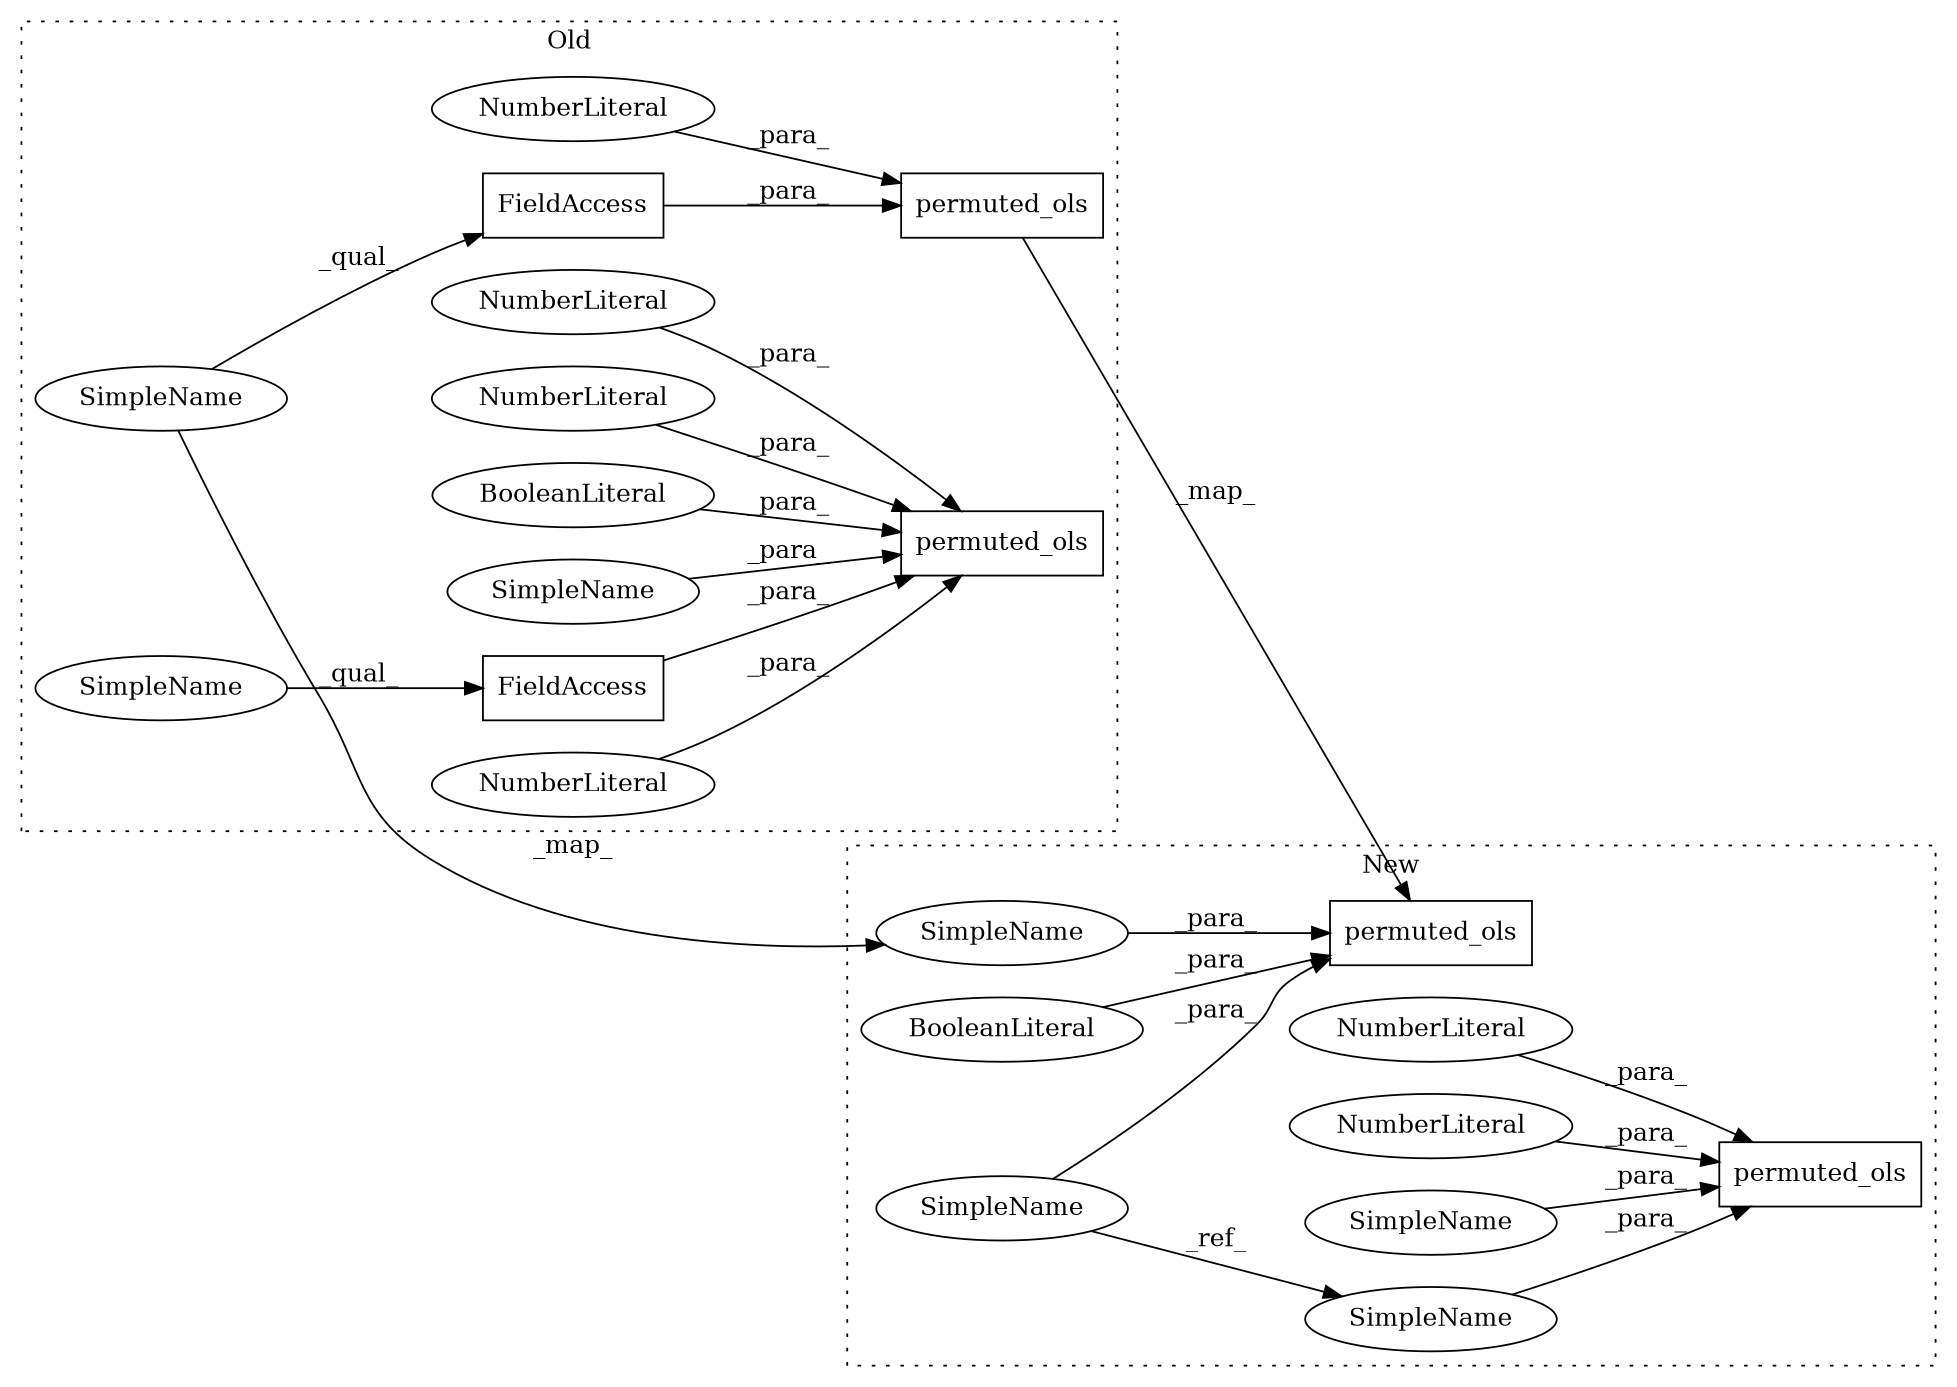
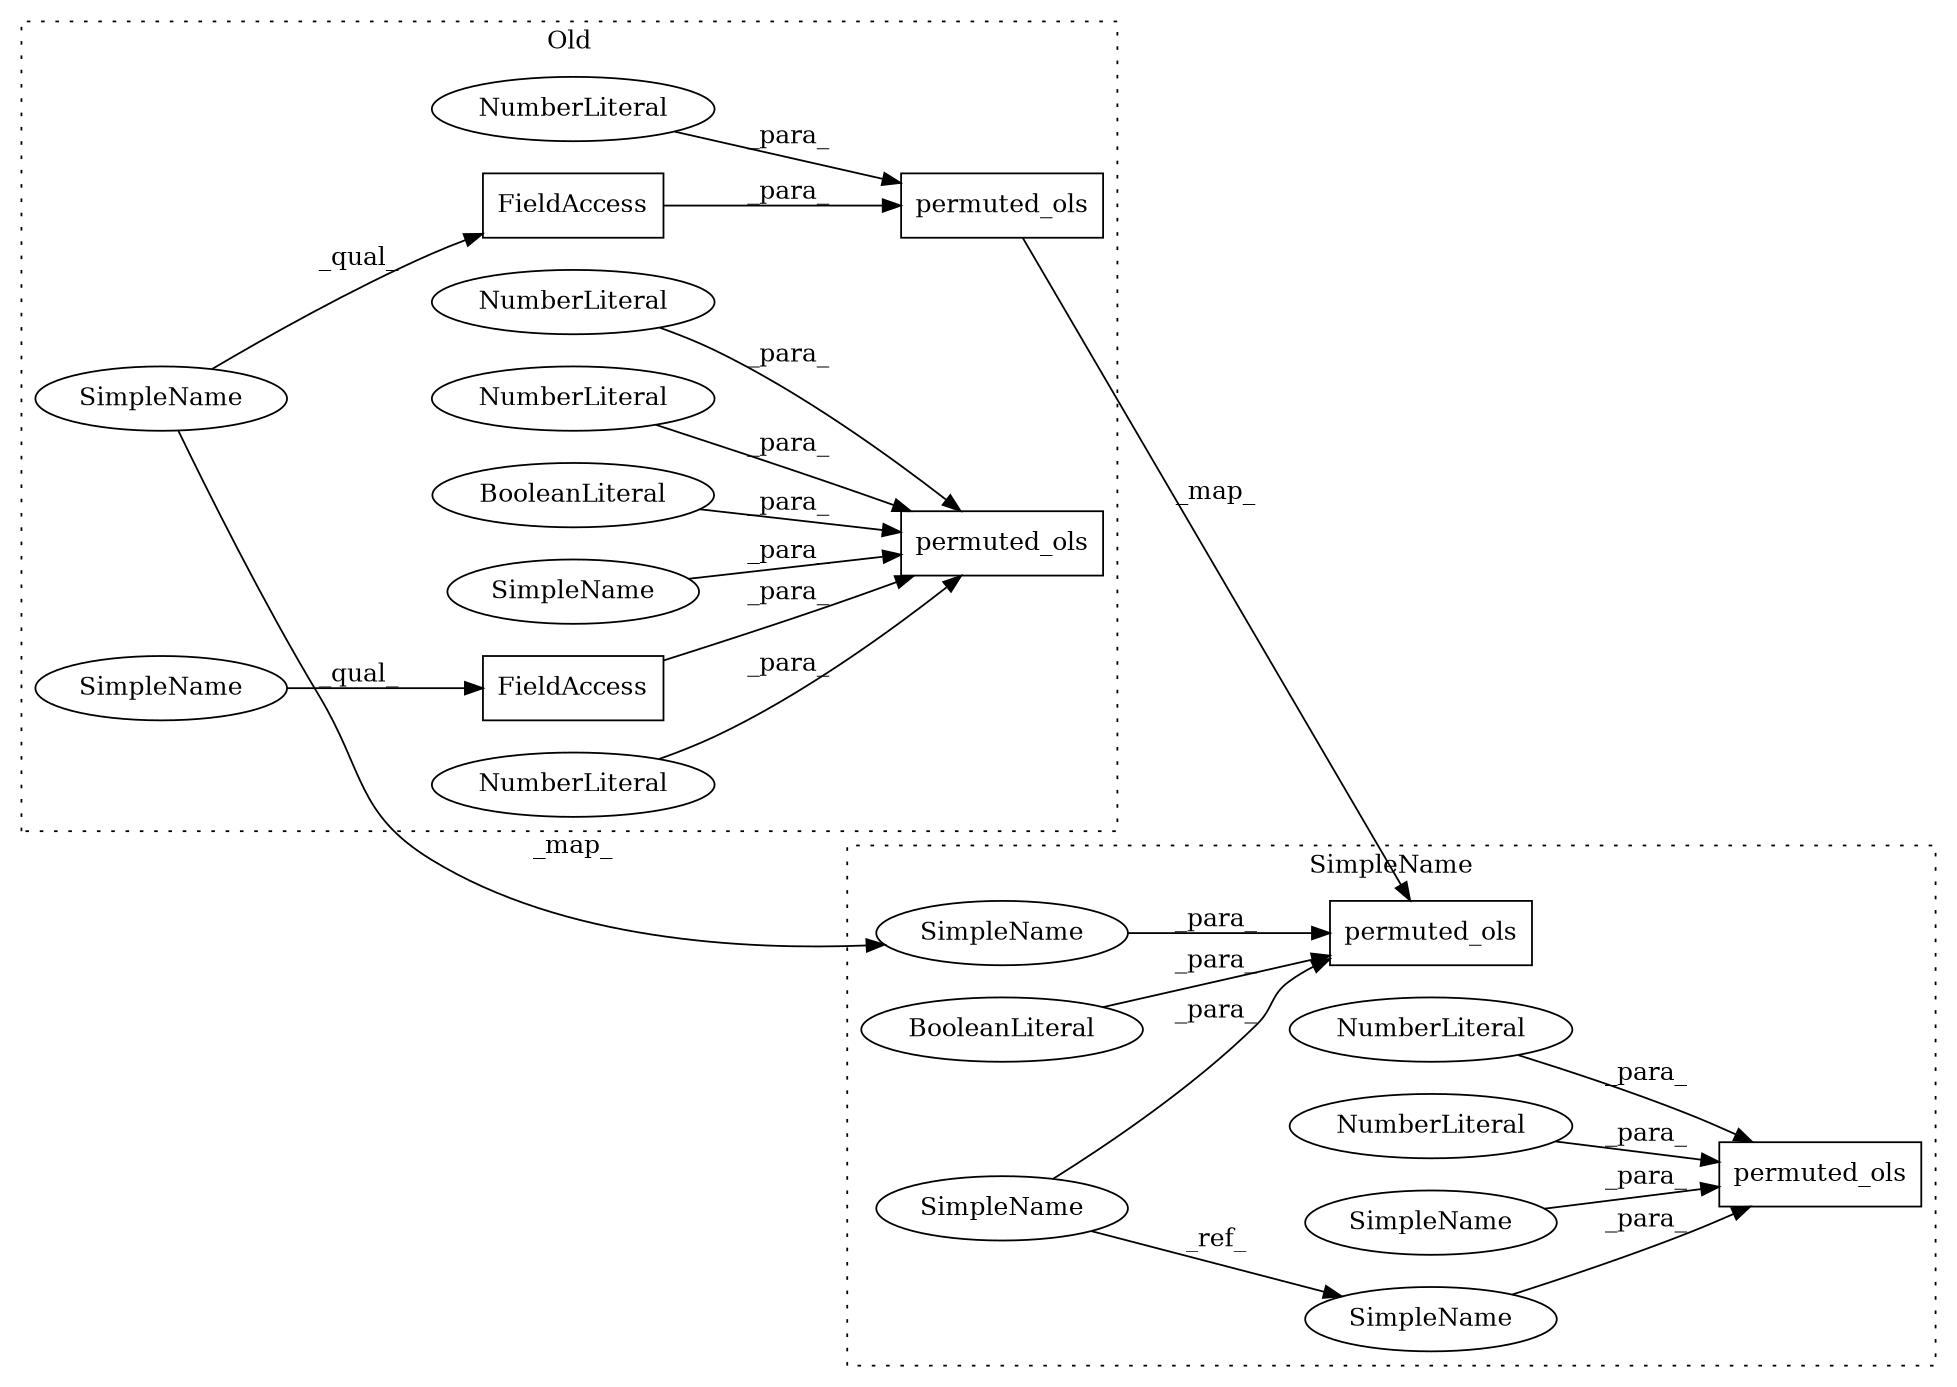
(1391, 866) -> (1391, 866)
